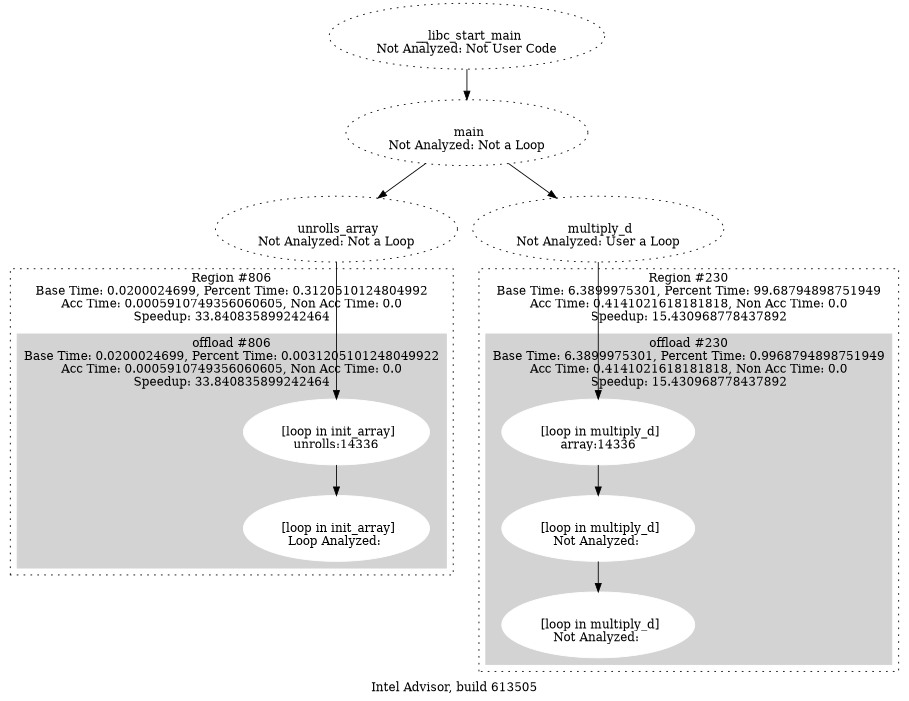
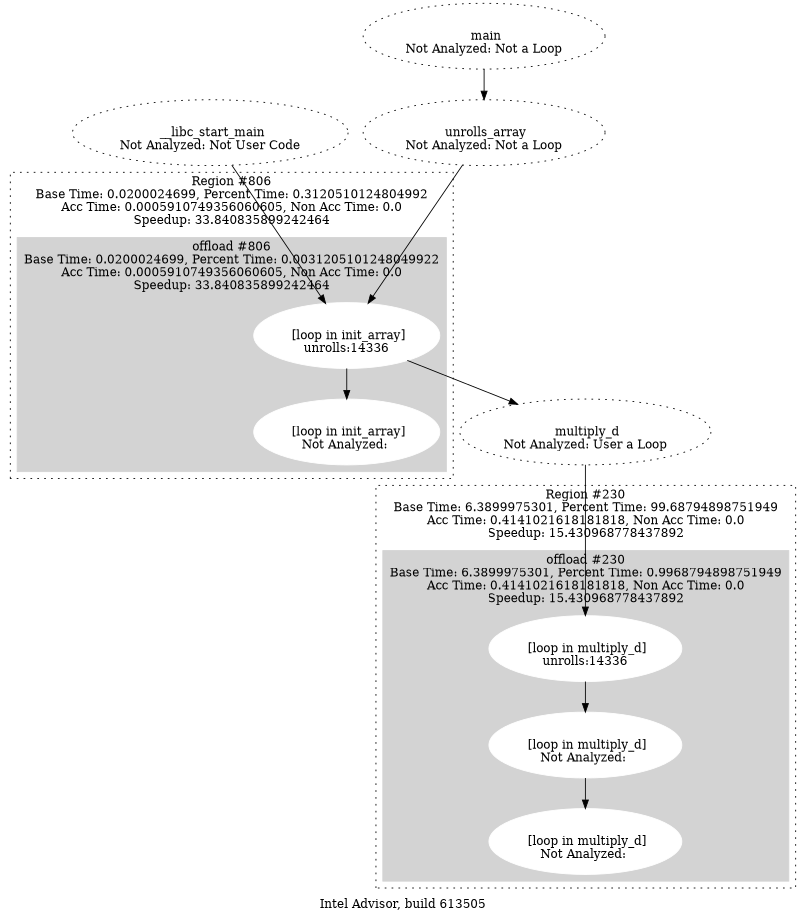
(467, 80) -> (276, 231)
(529, 178) -> (458, 381)
(598, 432) -> (585, 649)
(336, 528) -> (347, 432)
